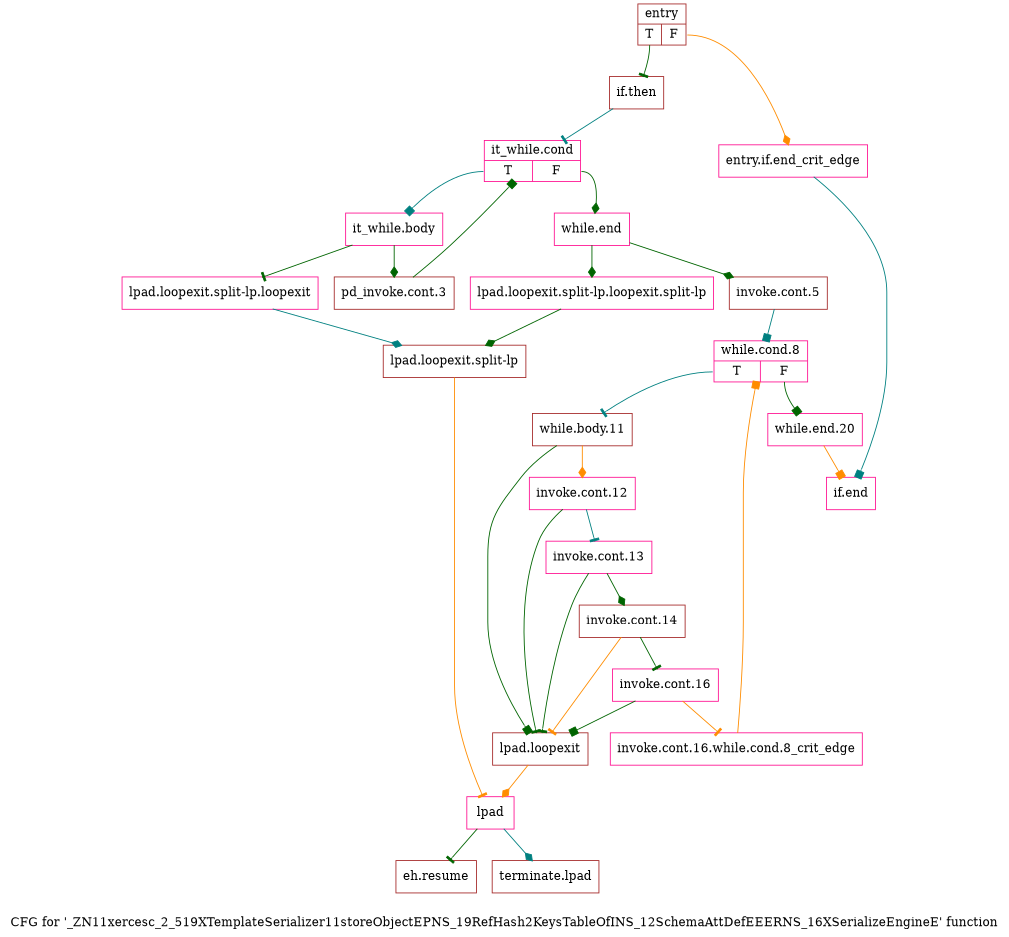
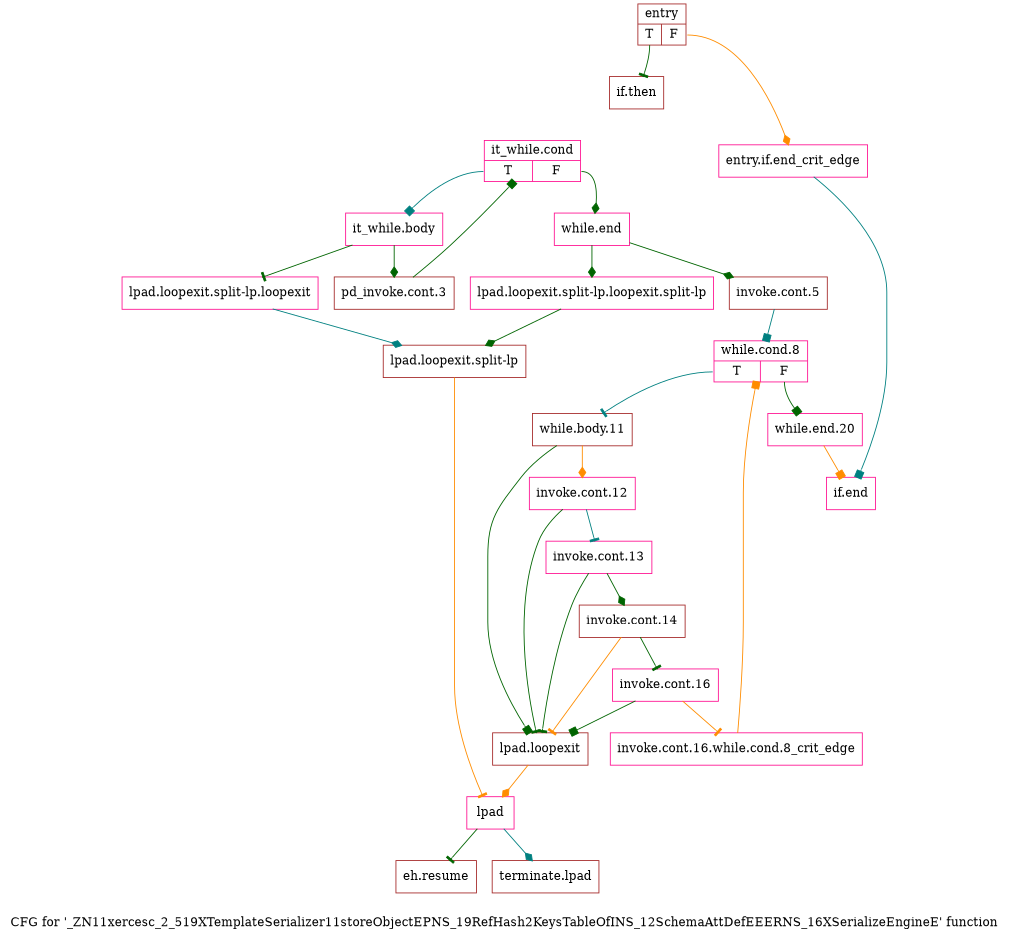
(590, 123) -> none
